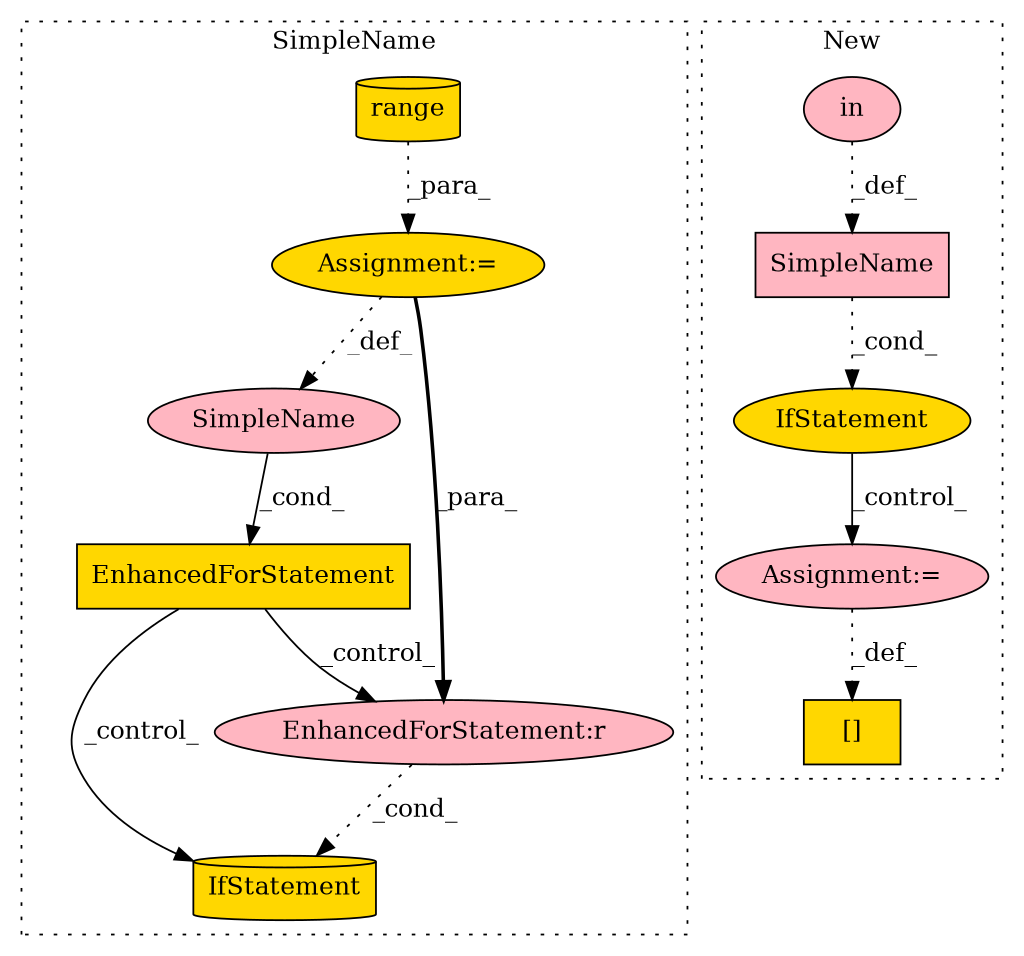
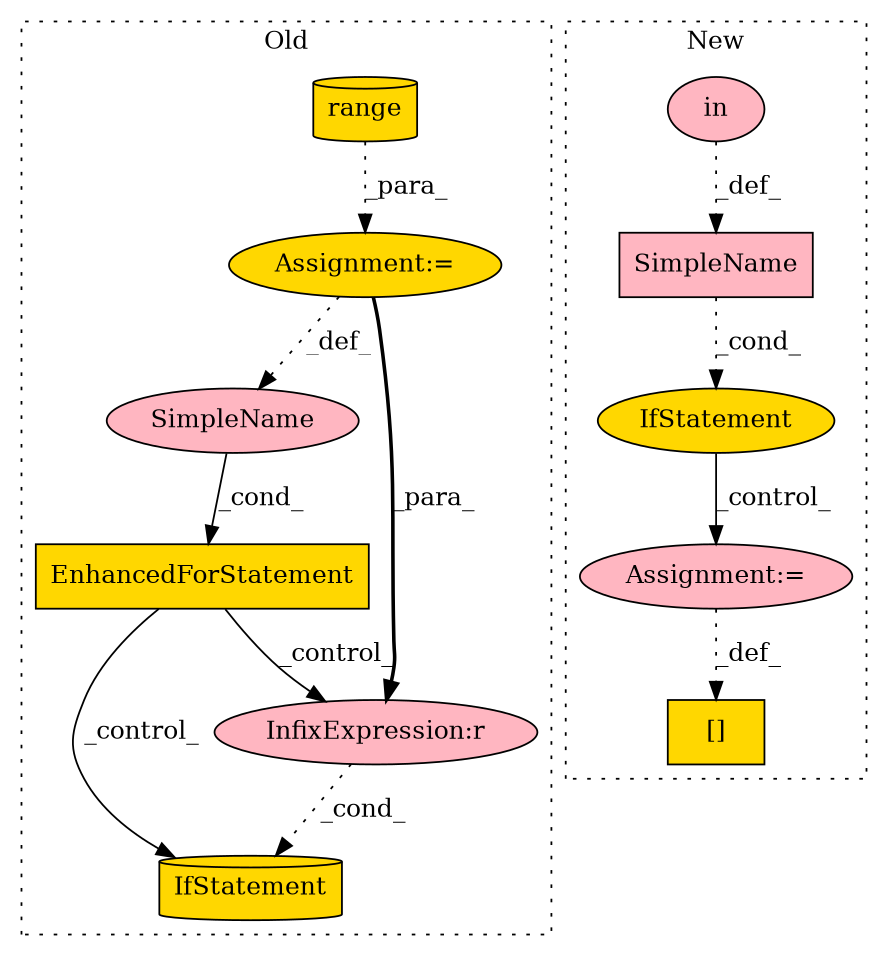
(354, 42) -> (286, 42)
(444, 732) -> (376, 732)
